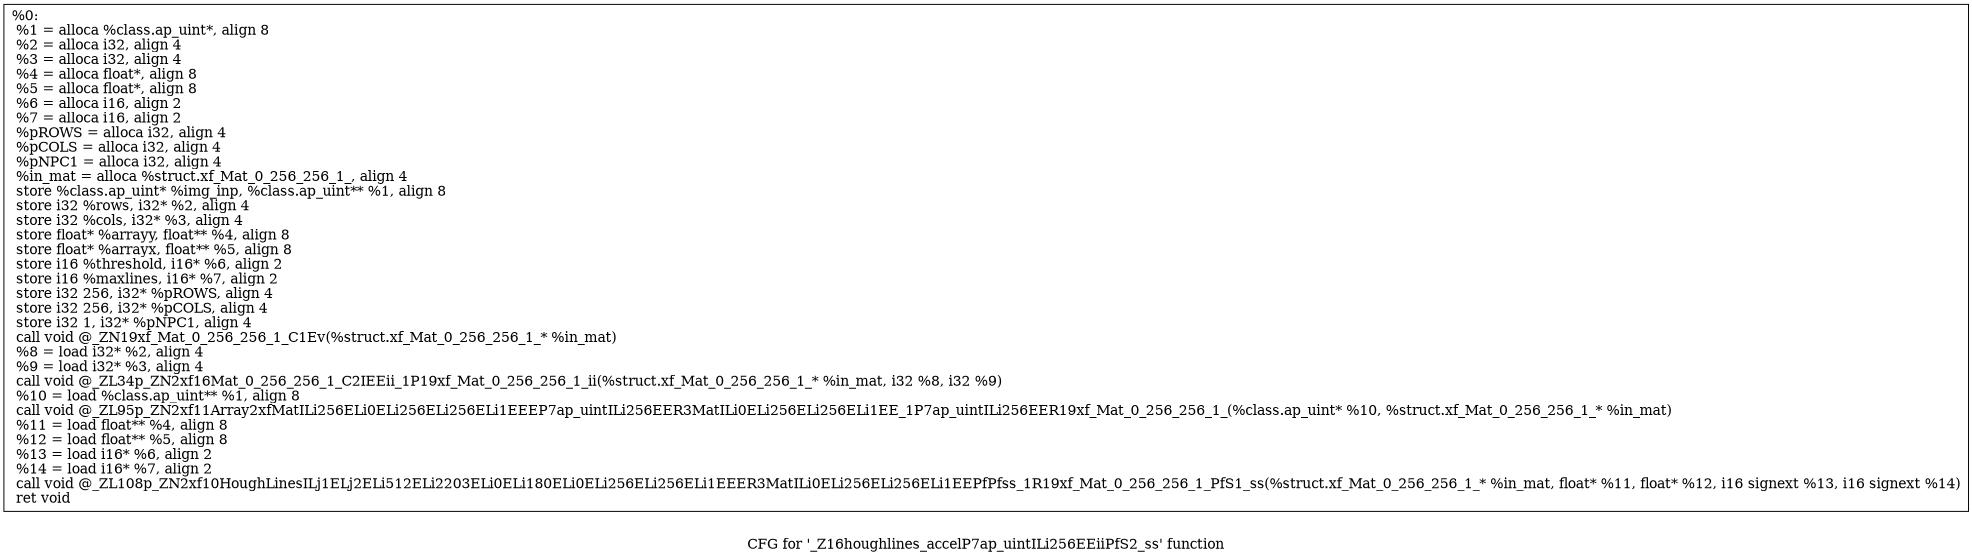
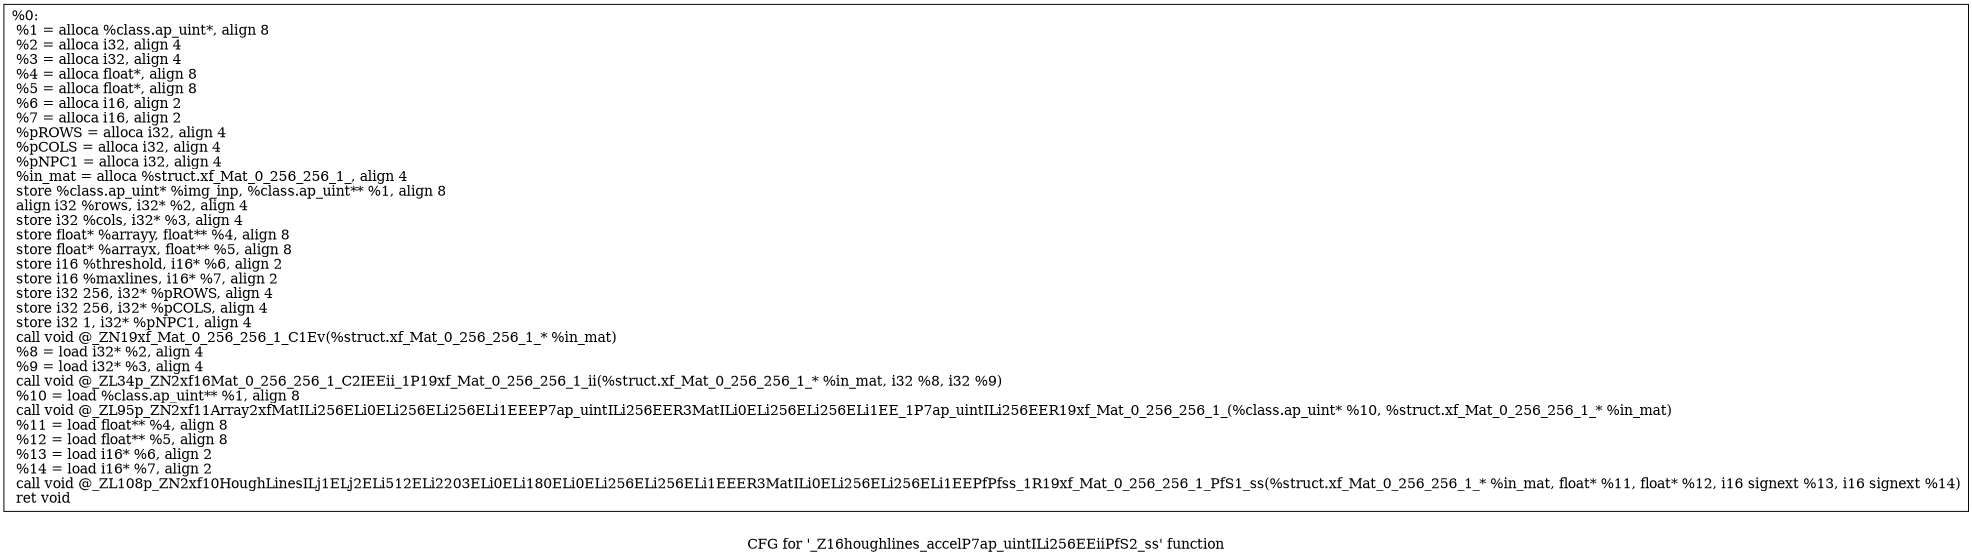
(131, 206) -> (130, 206)
